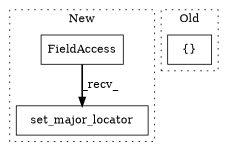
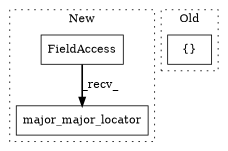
(82, 120) -> (82, 120)
